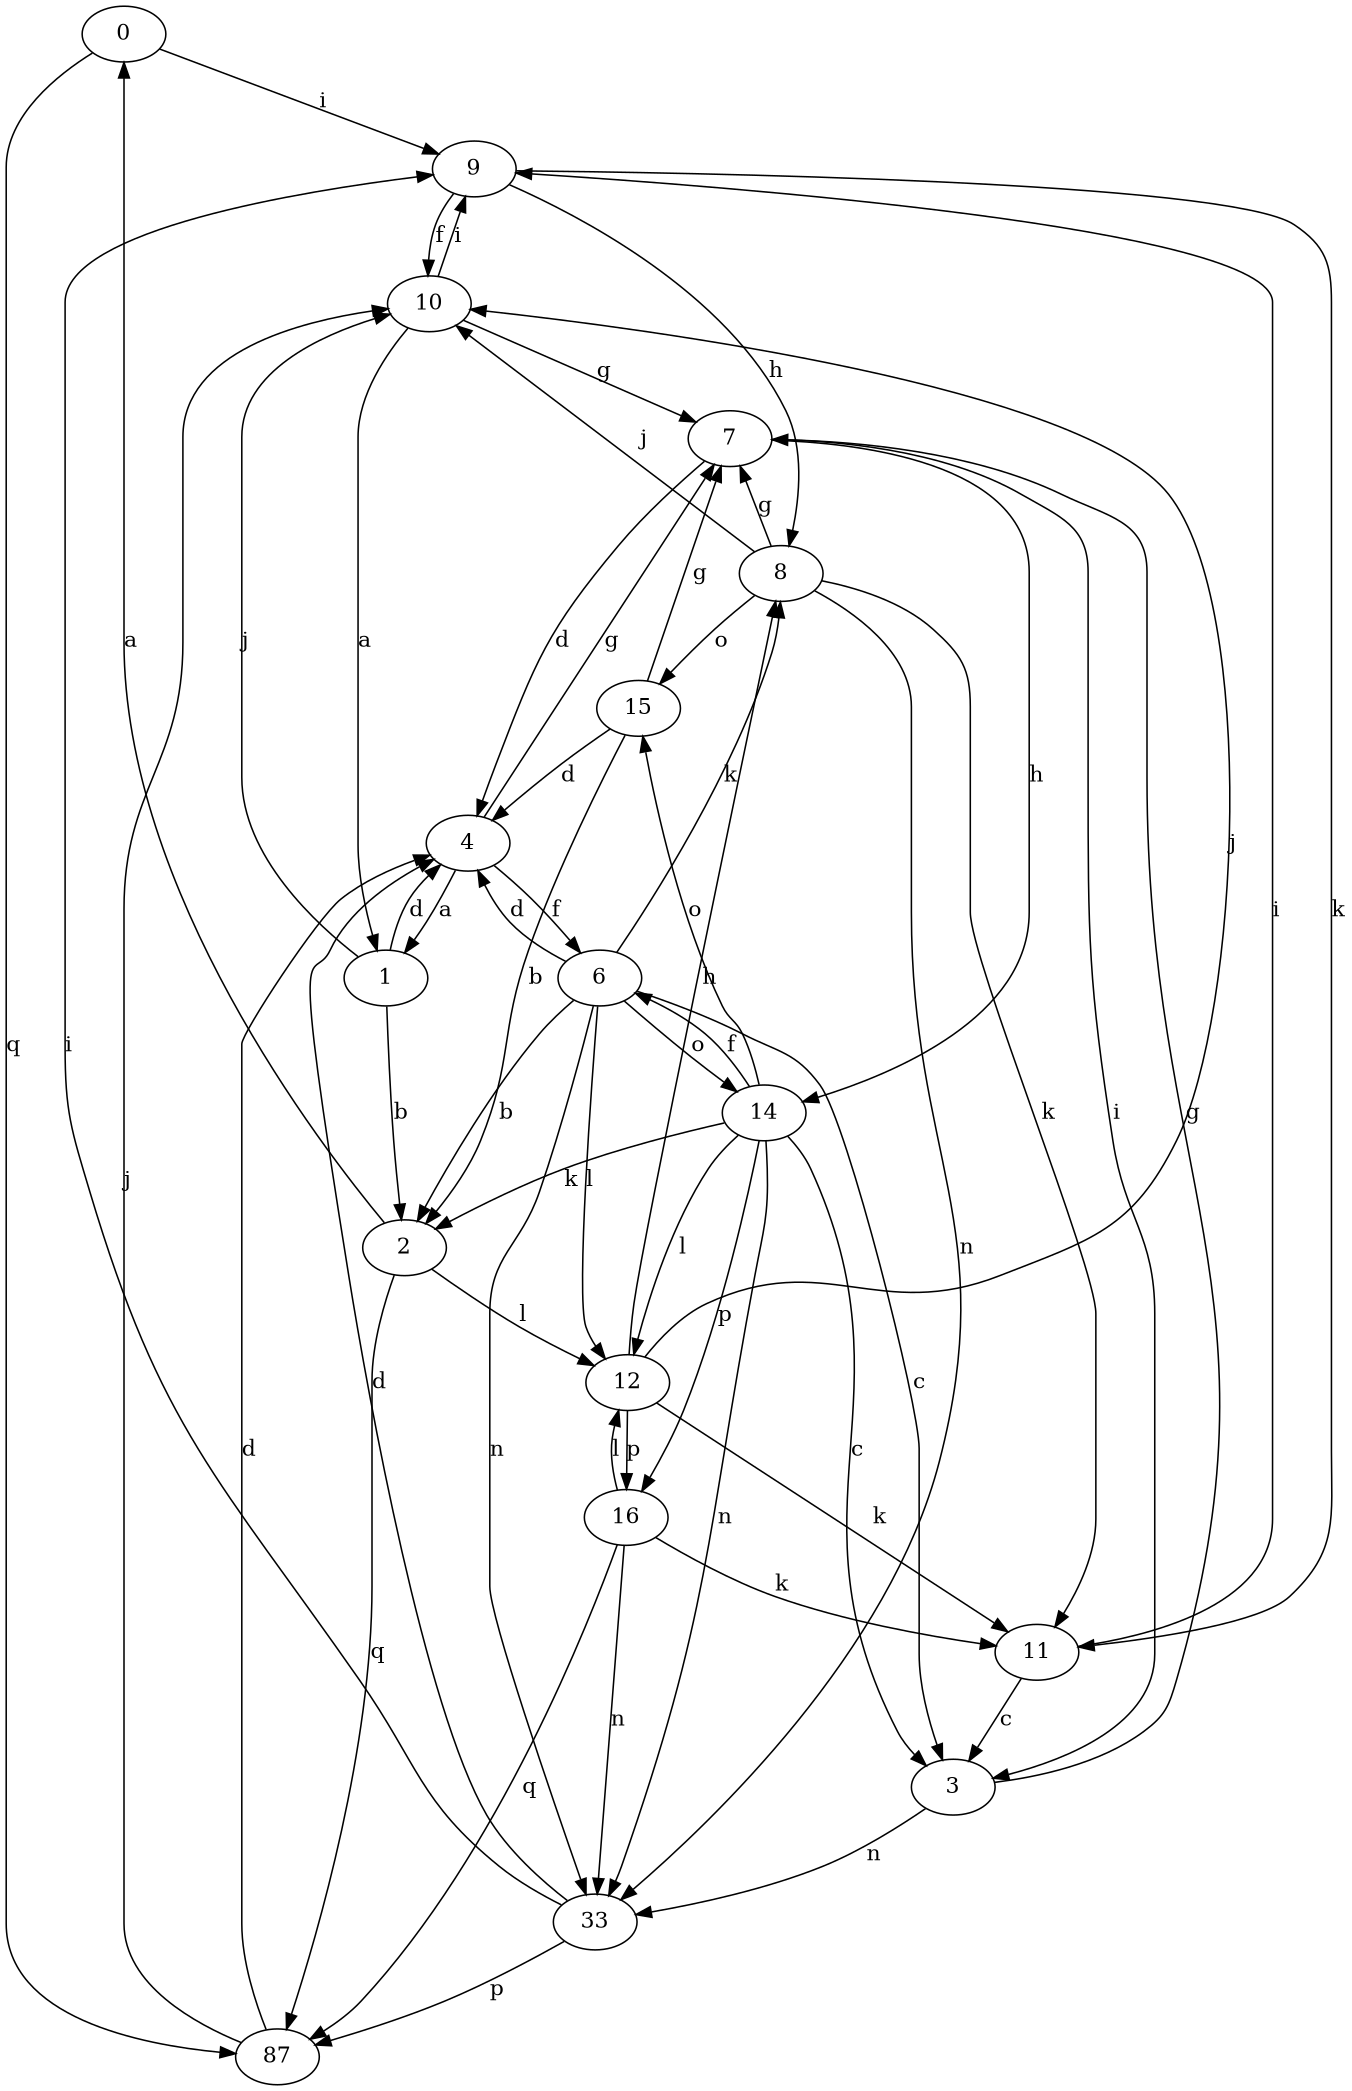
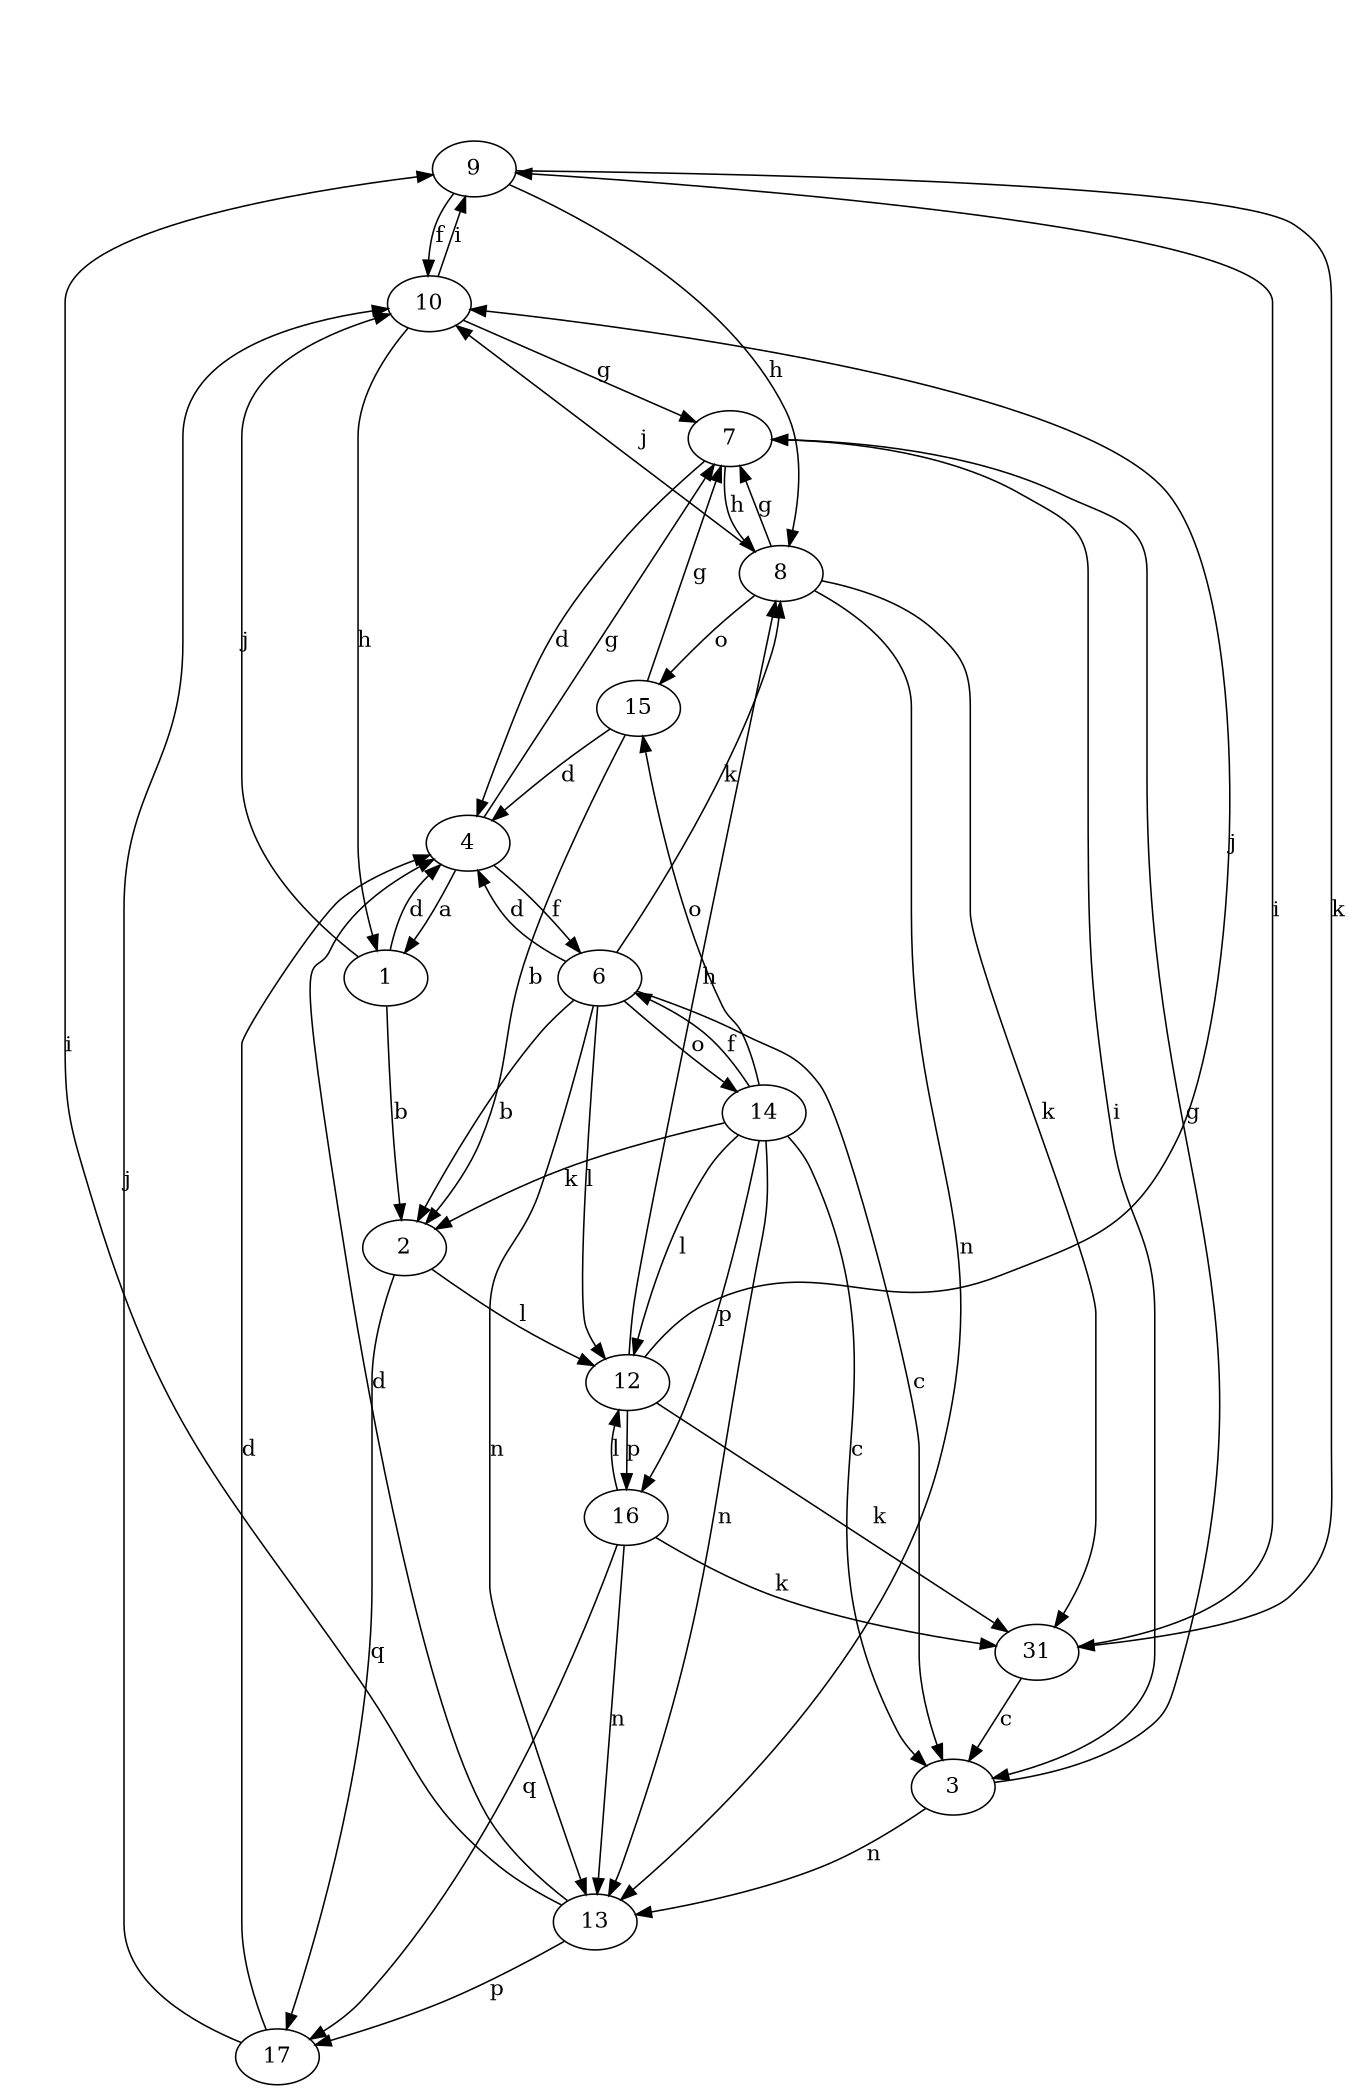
(124, 34) -> none
(365, 641) -> (365, 641)
(1029, 734) -> (727, 506)
(1037, 1652) -> (1037, 1652)
(595, 1922) -> (595, 1922)
(277, 2057) -> (277, 2057)
